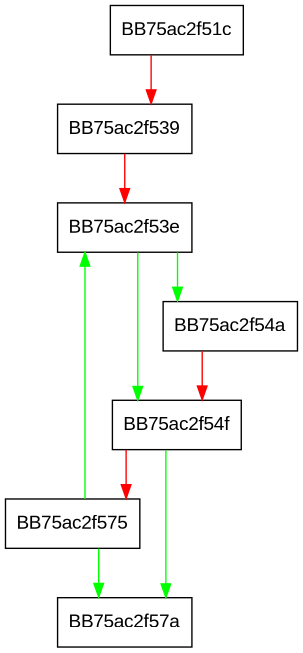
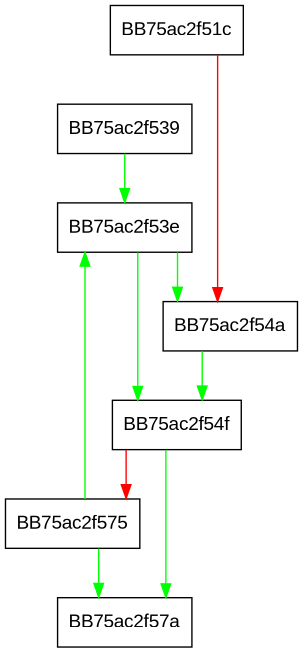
(151, 72) -> (218, 171)
(125, 171) -> (125, 171)
(202, 369) -> (202, 369)
